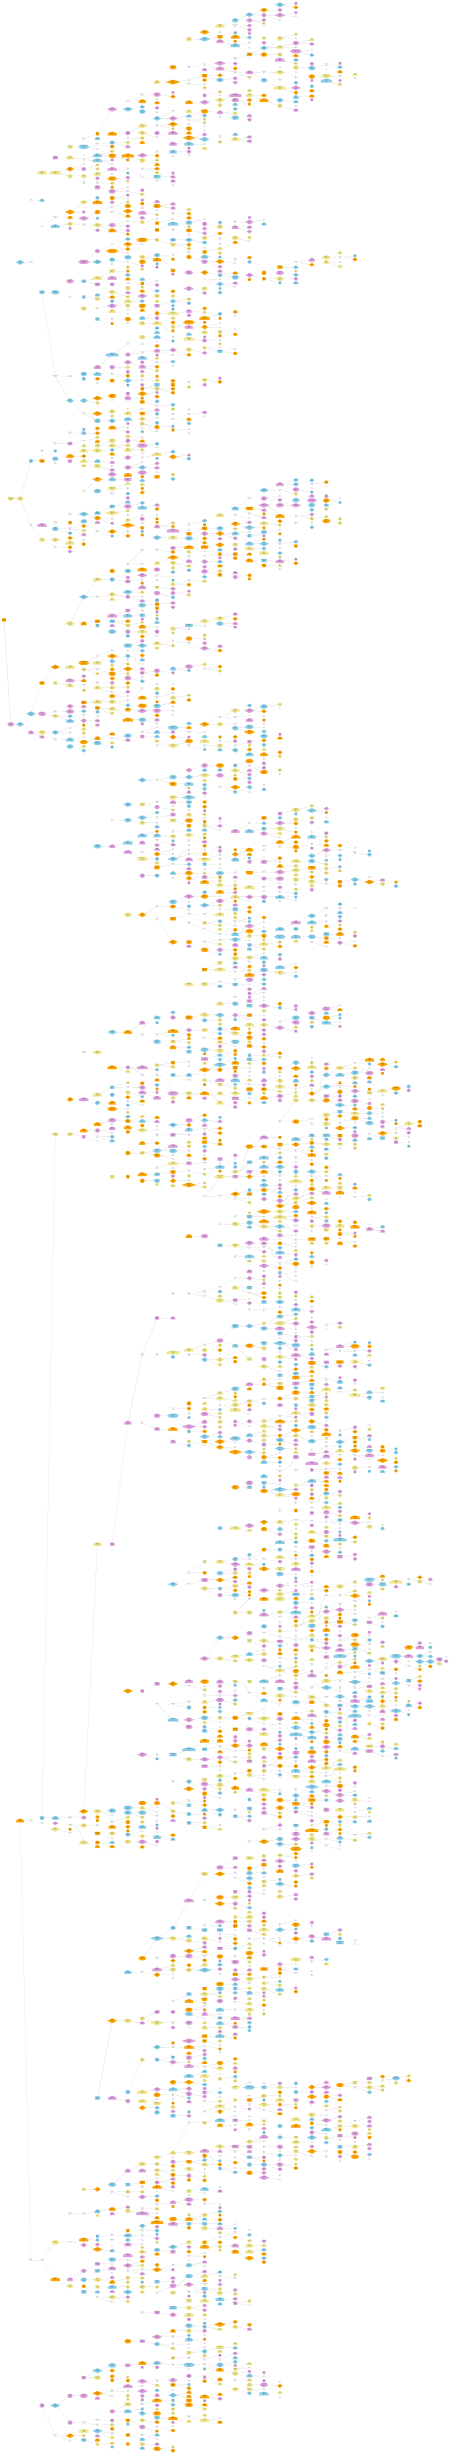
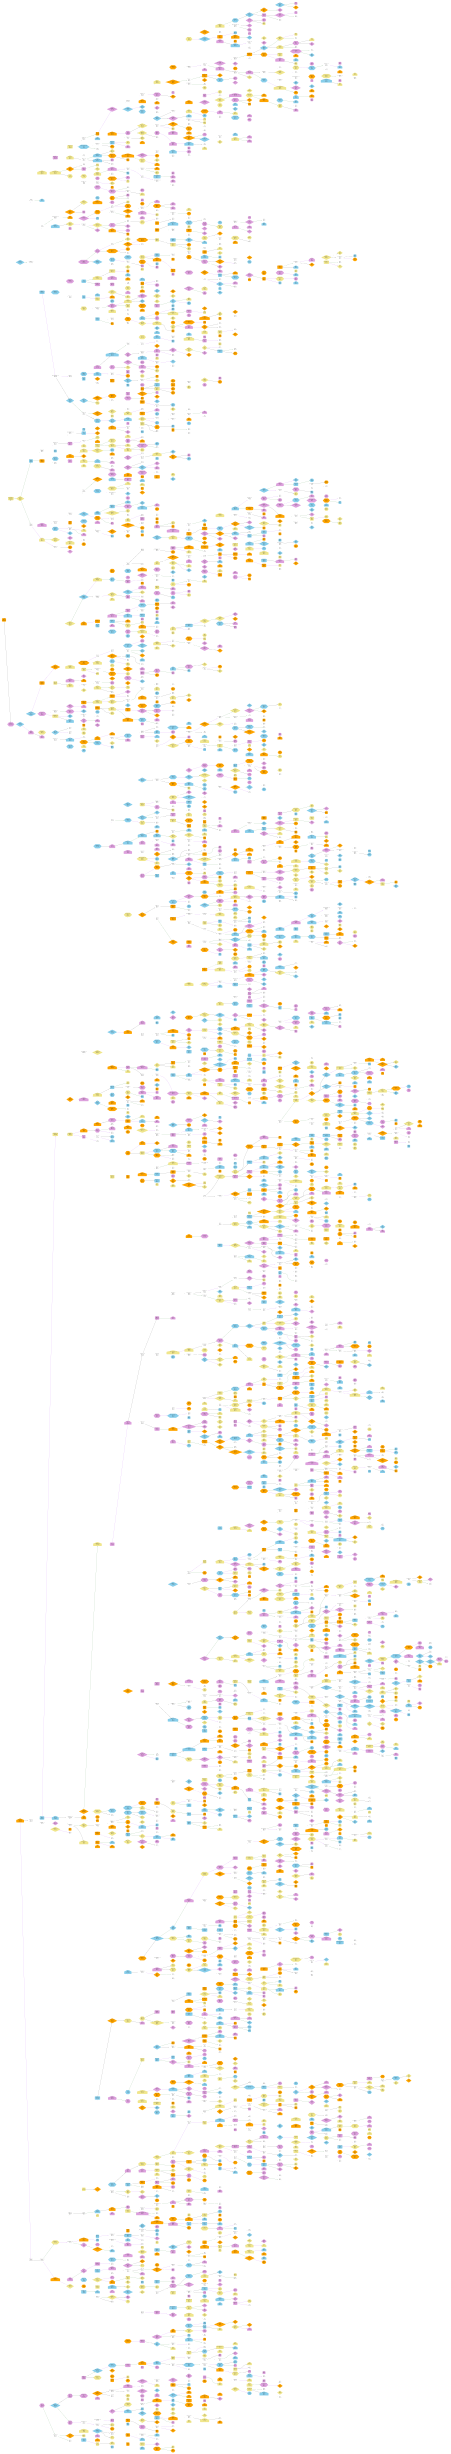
(189, 218) -> (189, 218)
(128, 239) -> (128, 239)
(220, 314) -> (220, 314)
(70, 538) -> (70, 538)
(340, 1713) -> (340, 1713)
(84, 1818) -> (84, 1818)
